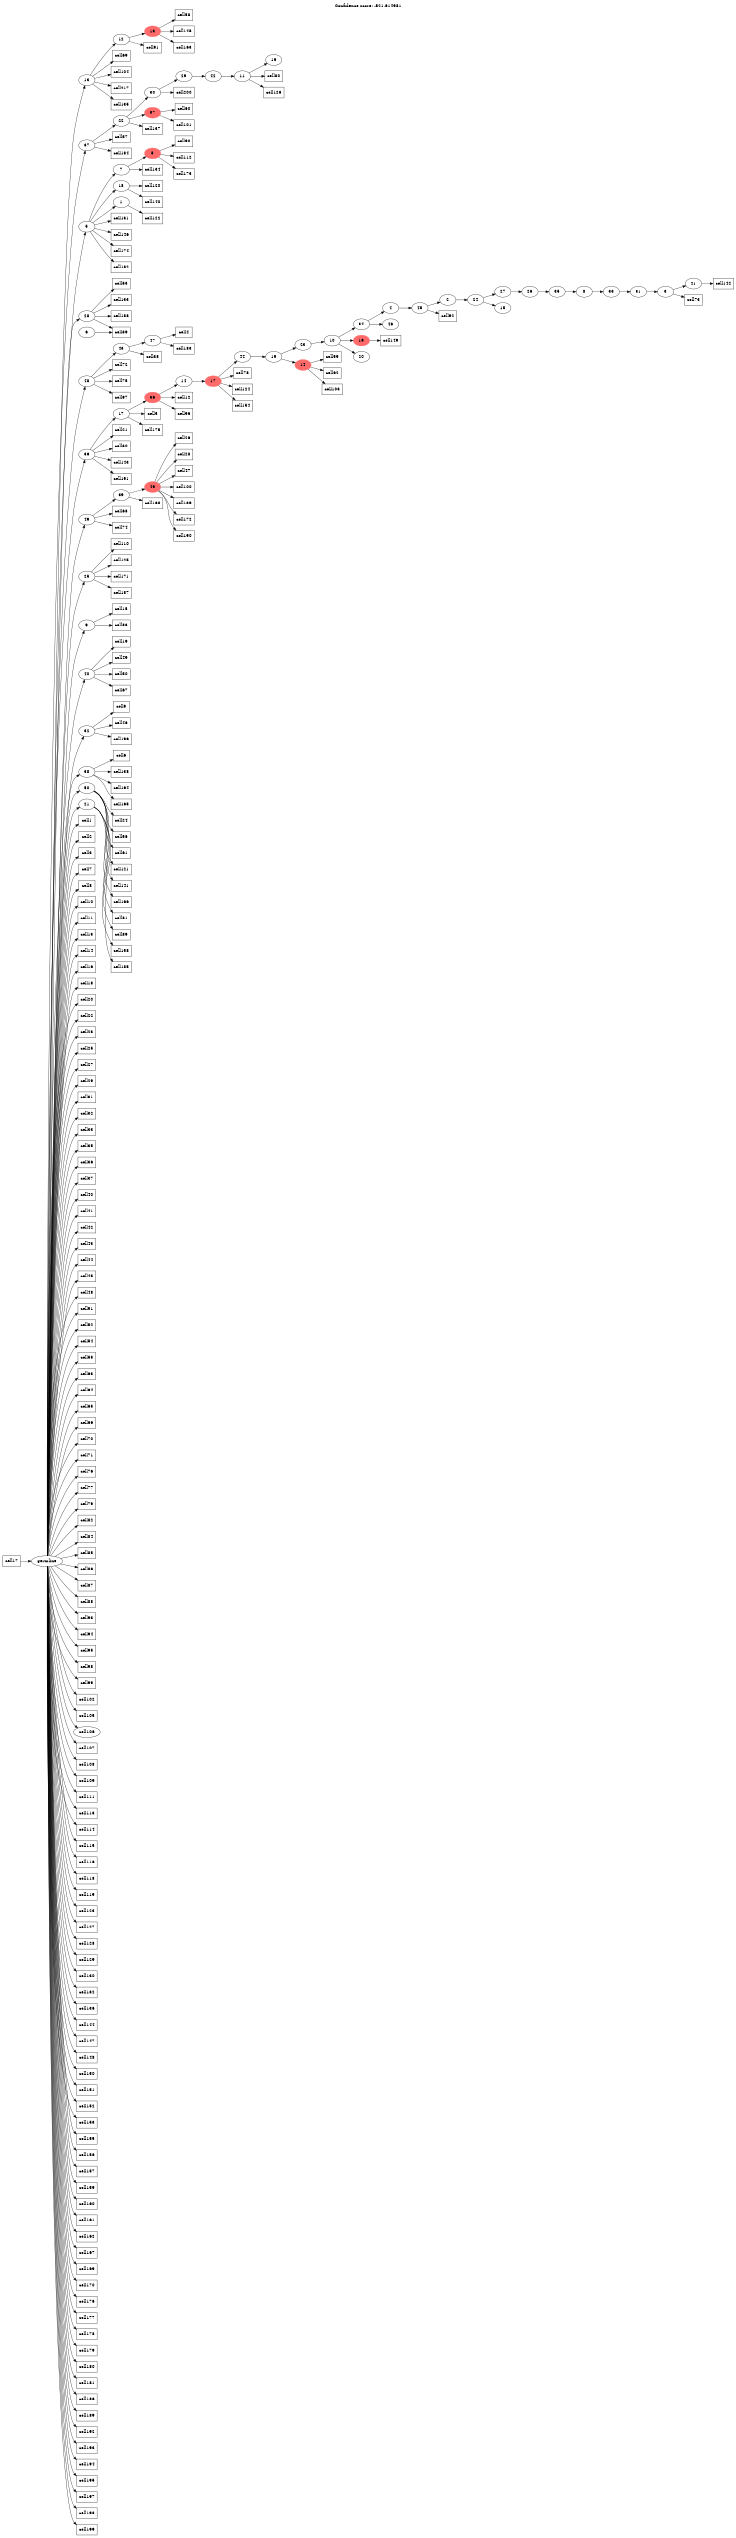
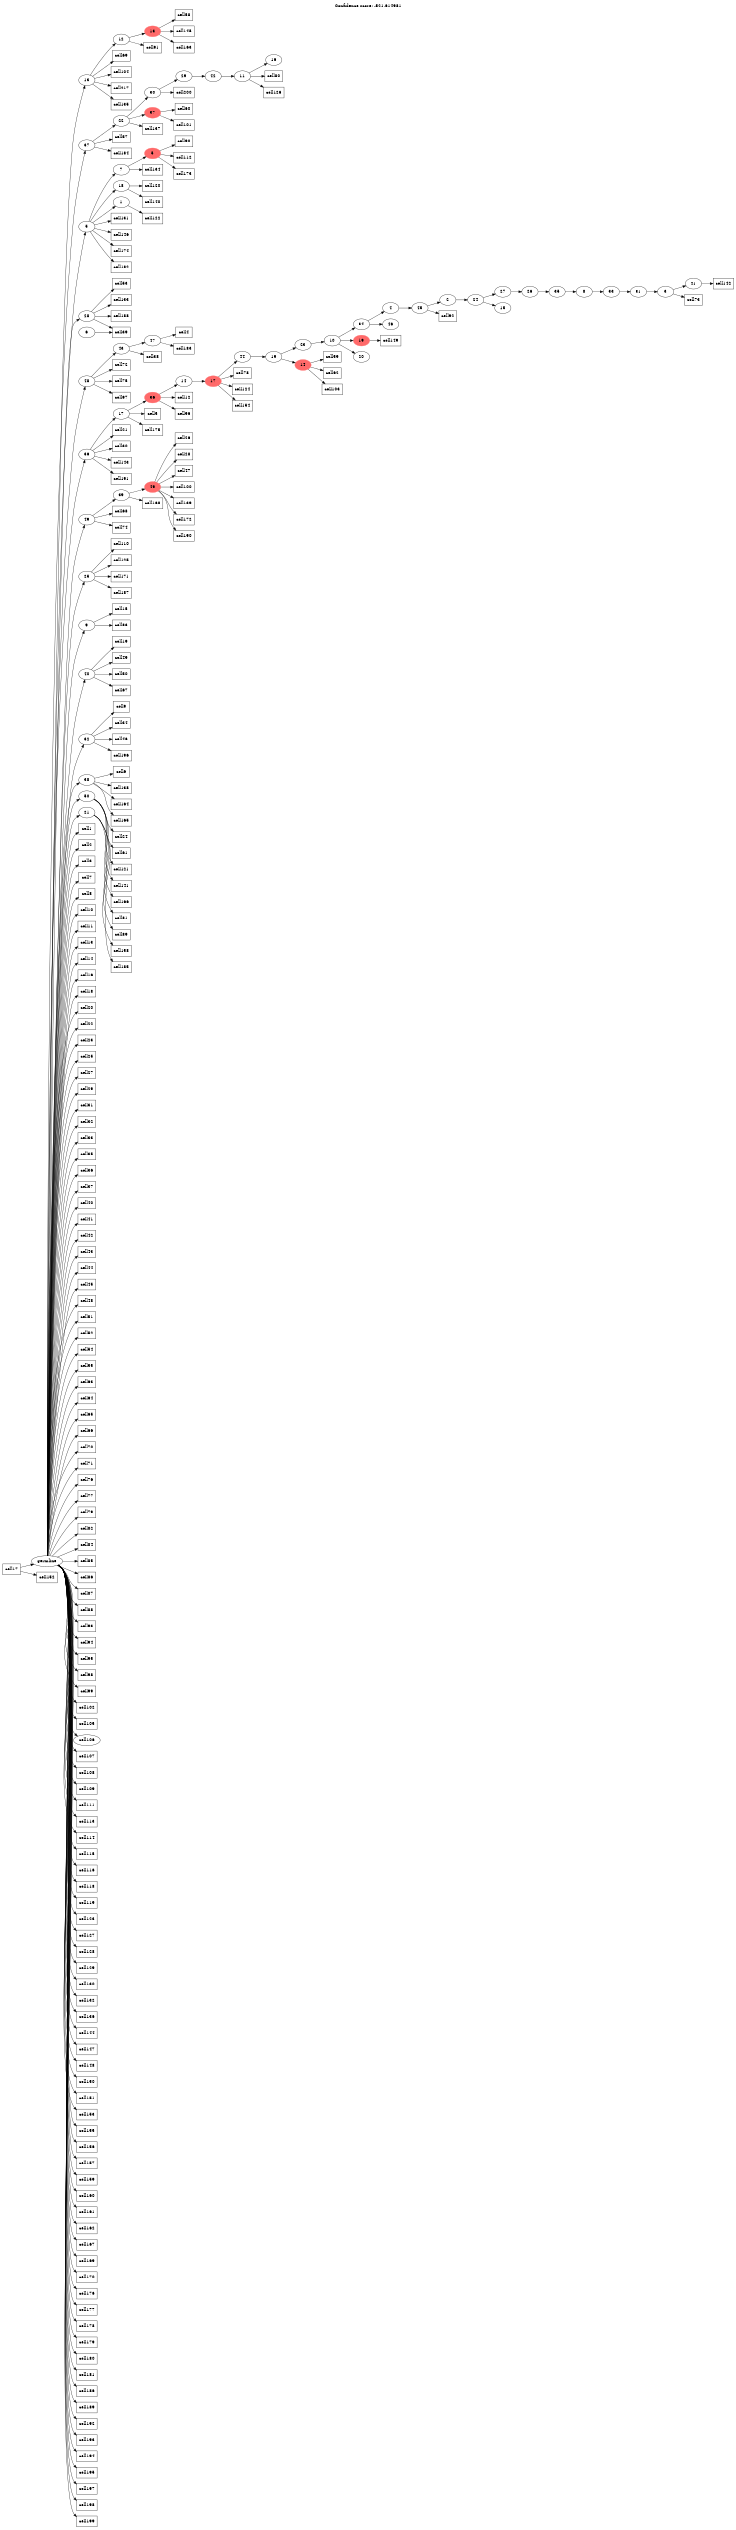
none -> (121, 723)
(121, 837) -> none
(50, 1834) -> (27, 1573)
